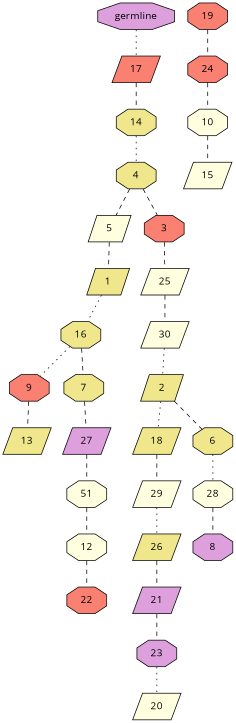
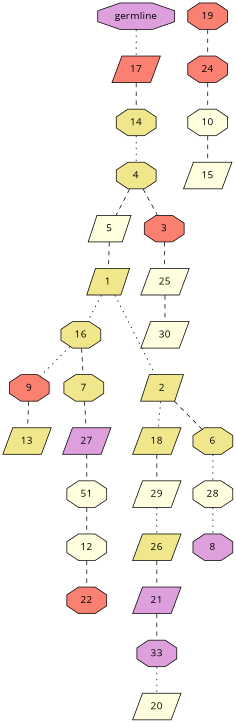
(163, 361) -> (135, 335)
(213, 521) -> (213, 521)
(157, 653) -> (157, 653)
